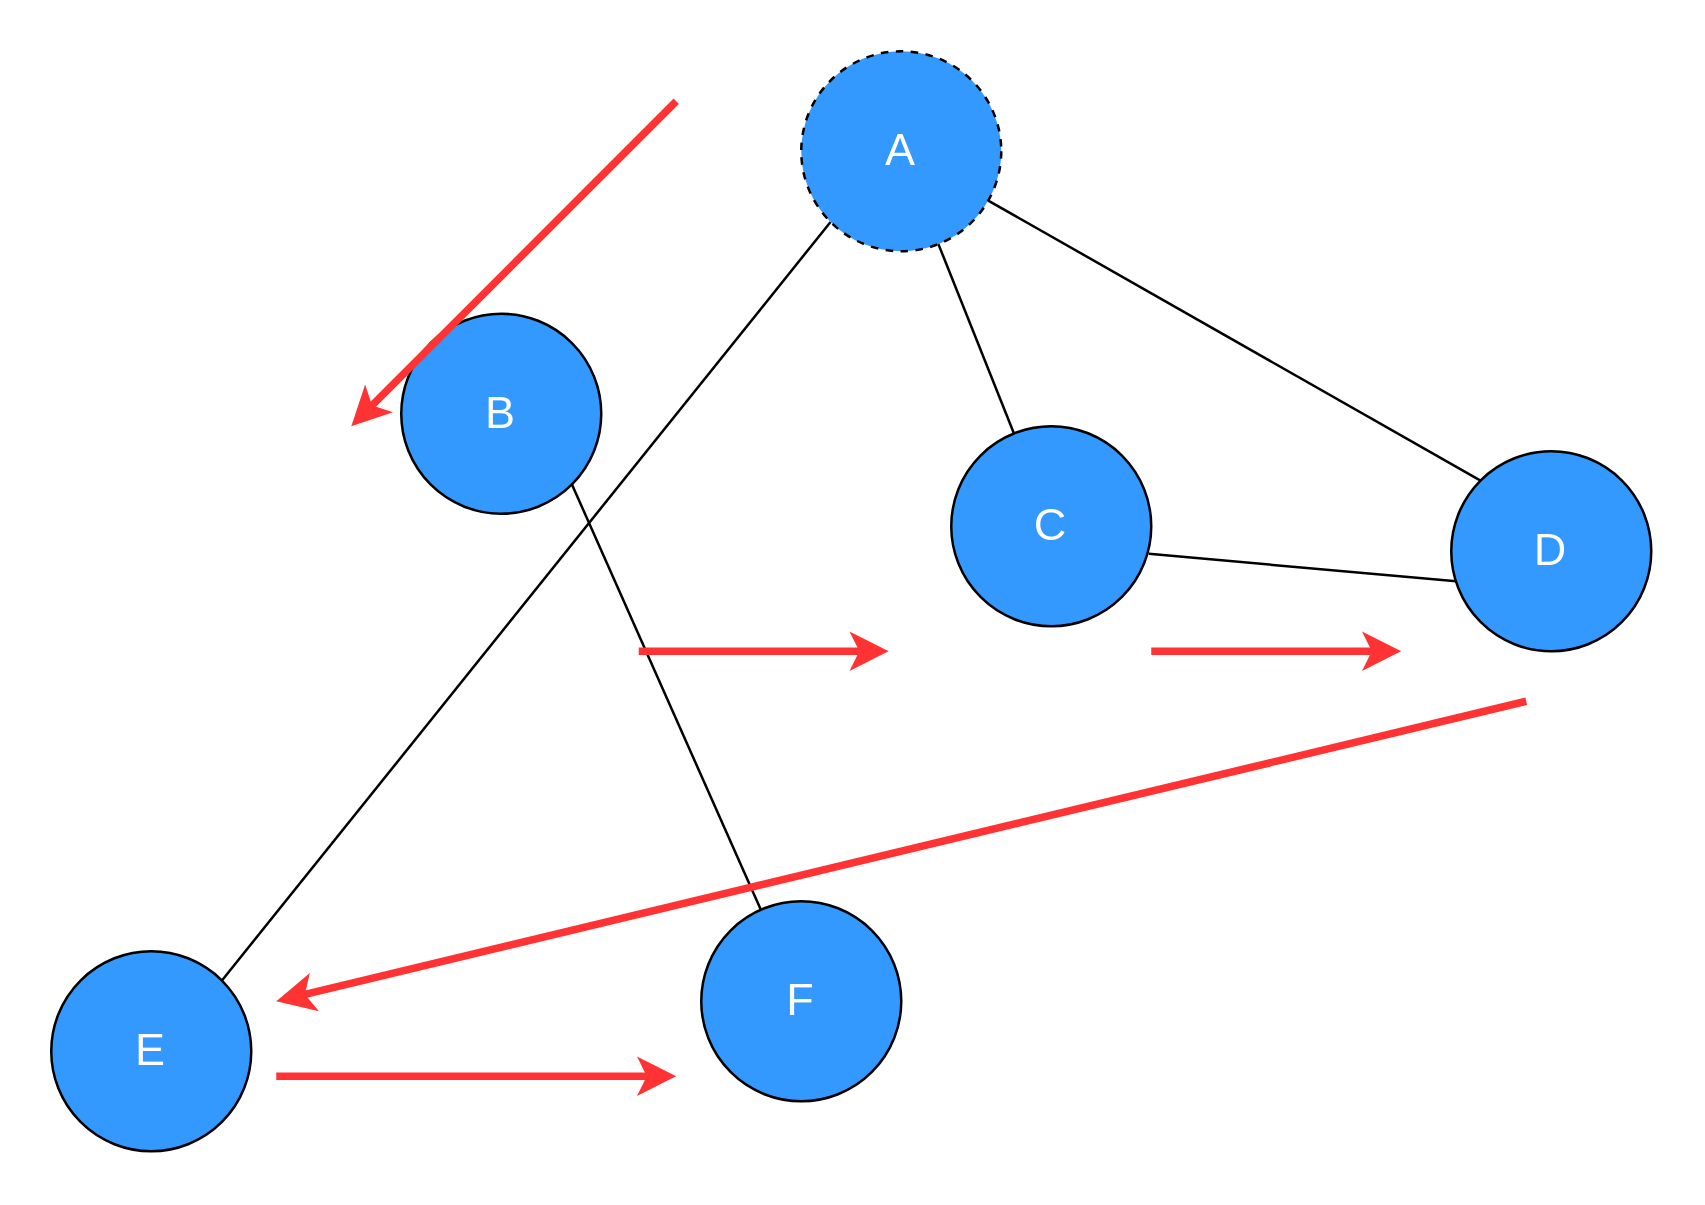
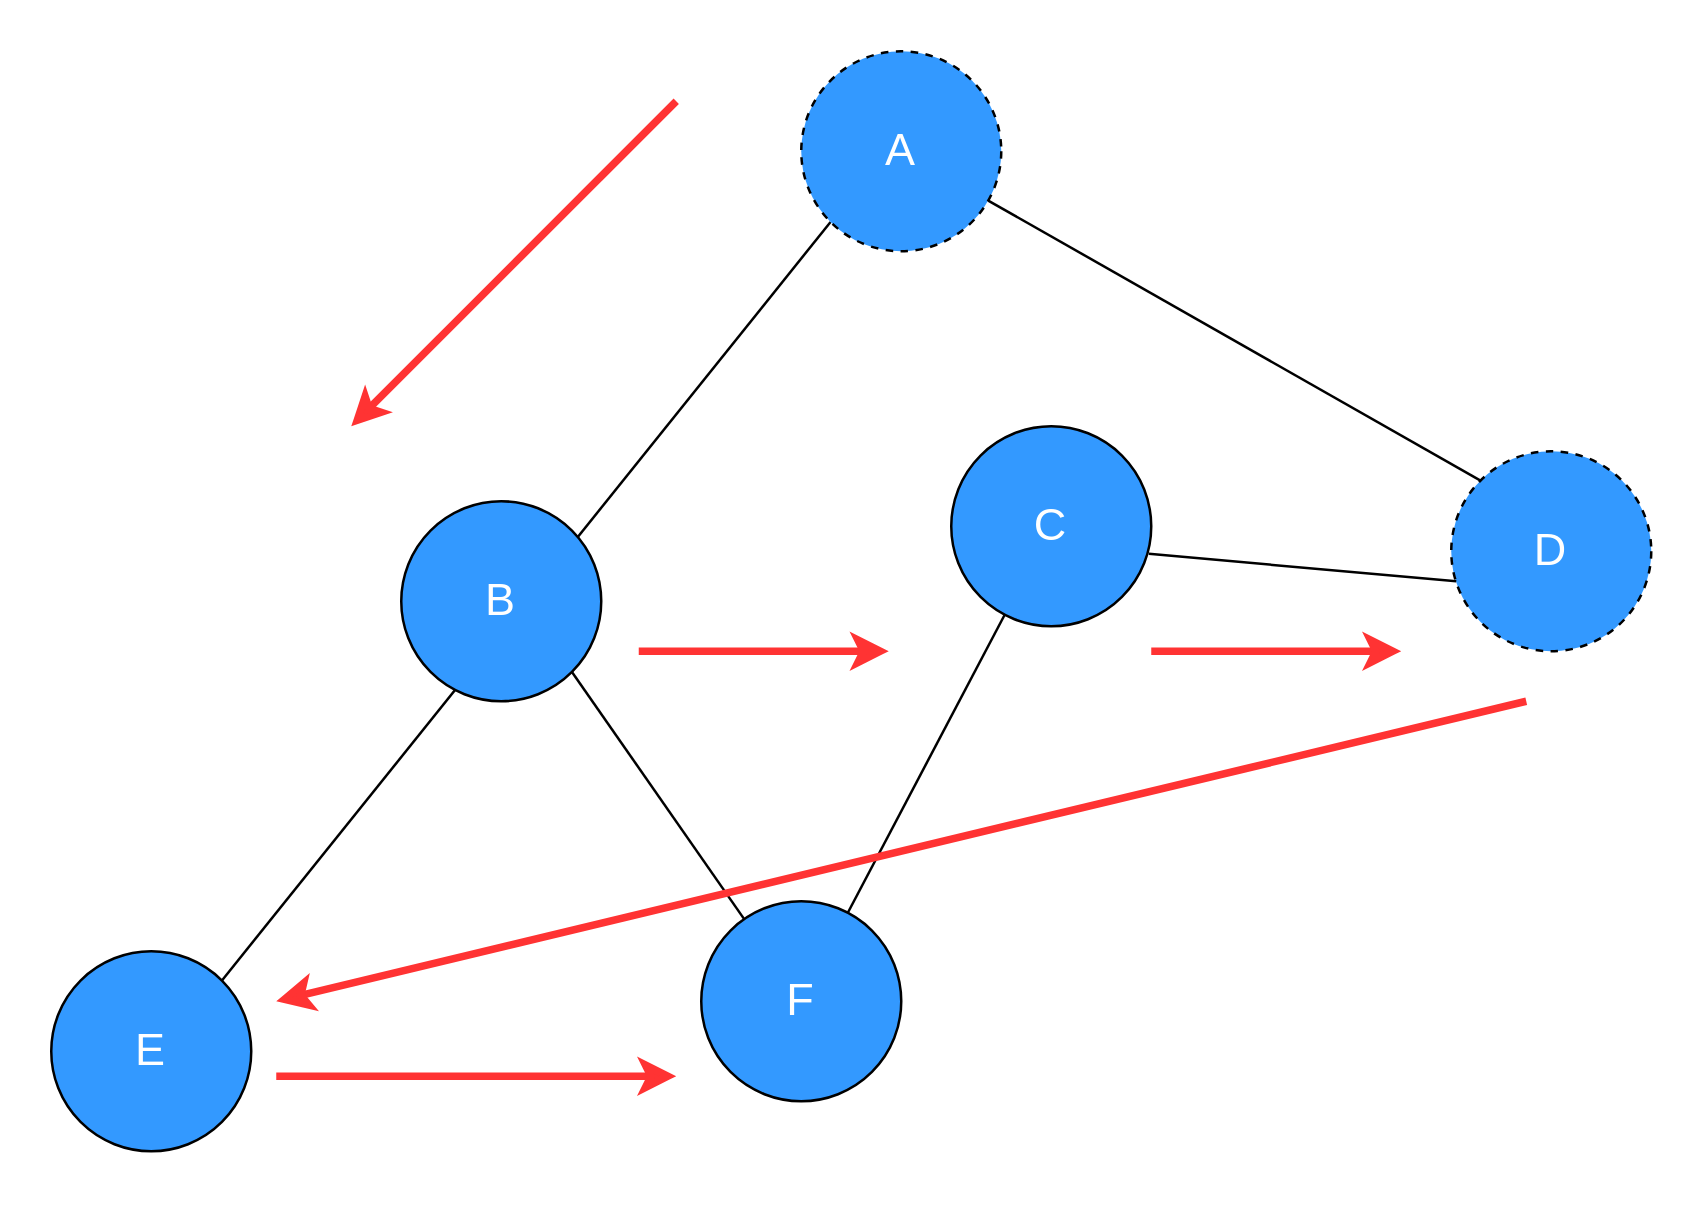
(976, 339) -> (943, 733)
(501, 414) -> (501, 601)
(1551, 551) -> (1551, 551)
